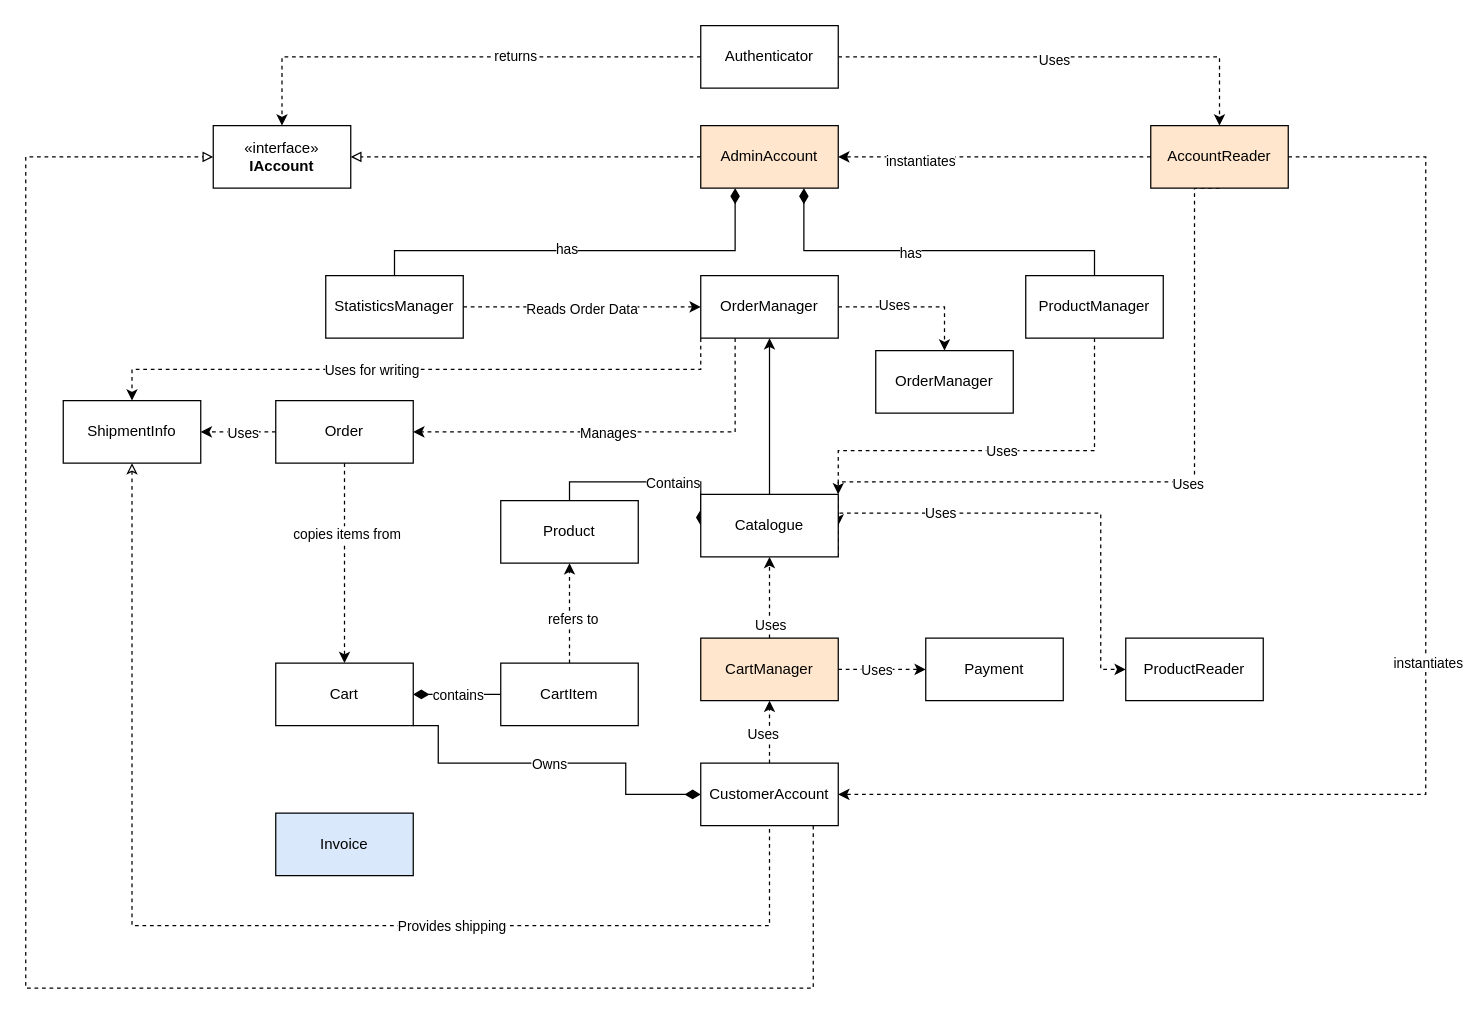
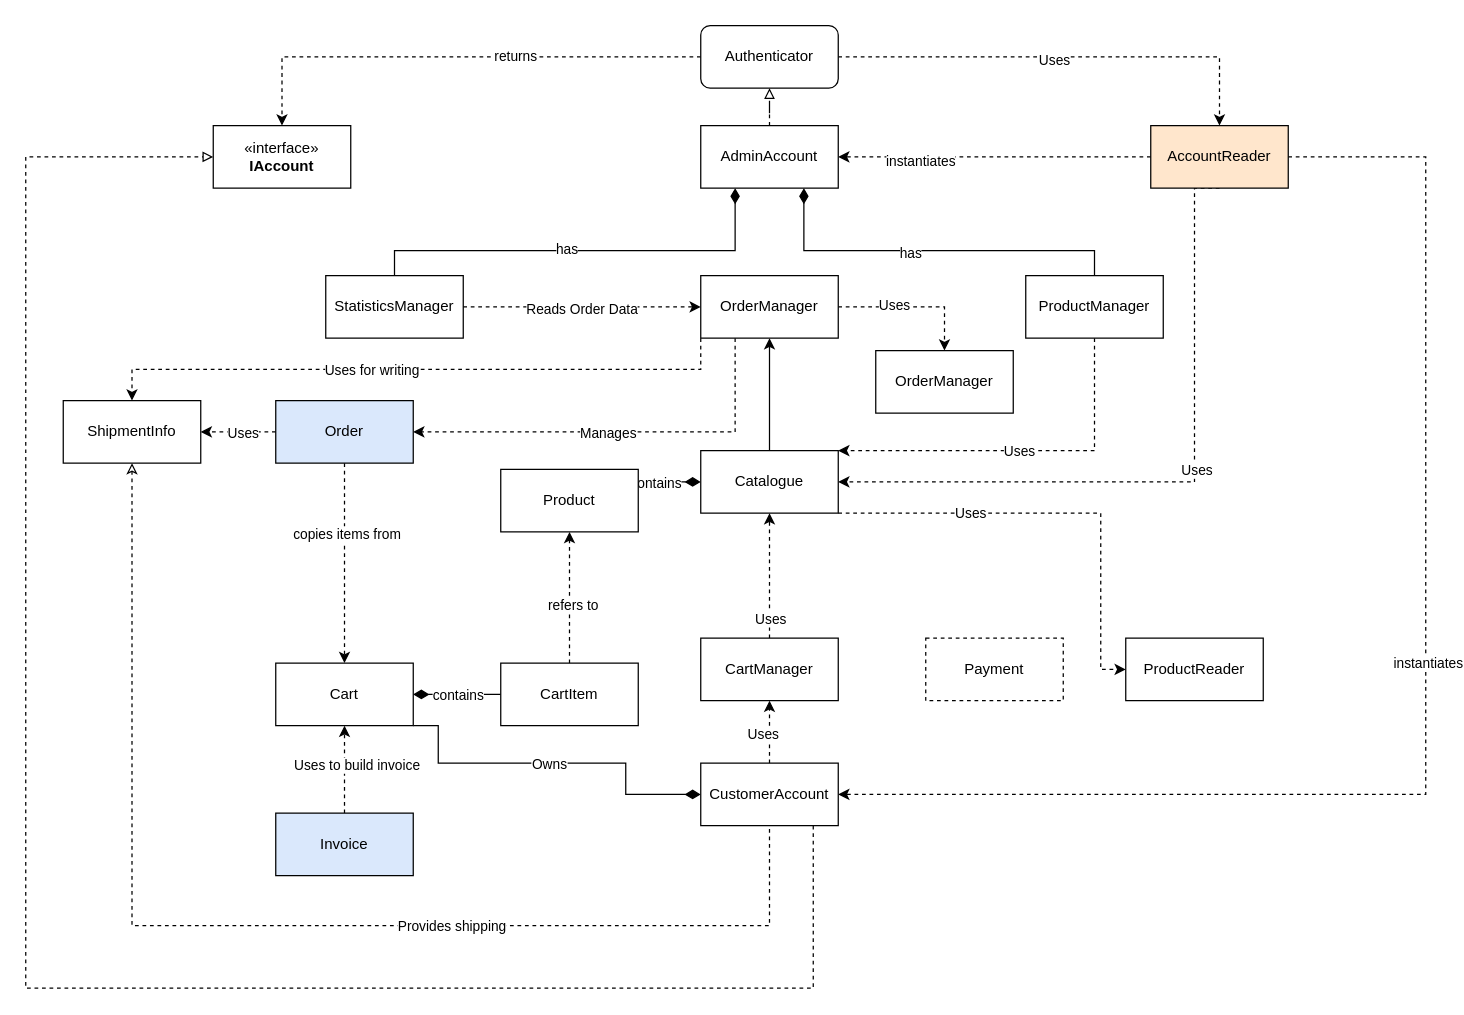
(769, 57) -> (769, 57)
(531, 157) -> (769, 101)
(769, 157) -> (769, 157)
(344, 432) -> (344, 432)
(769, 526) -> (769, 482)
(569, 532) -> (569, 501)
(769, 669) -> (769, 669)
(878, 669) -> none
(994, 669) -> (994, 669)
none -> (344, 774)
